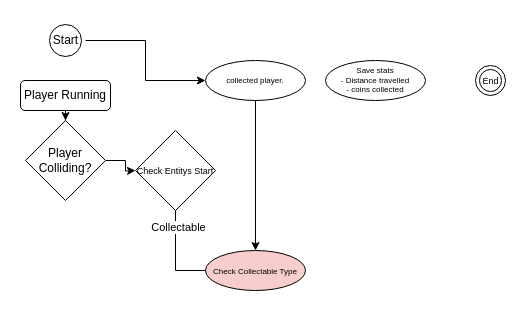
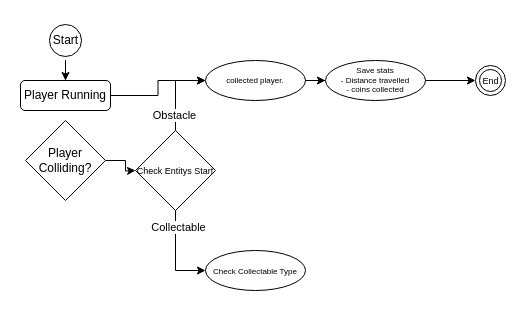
(141, 41) -> (66, 75)
none -> (447, 81)
none -> (176, 107)
(66, 116) -> (141, 96)
(256, 172) -> (320, 81)
(200, 271) -> (197, 271)
(256, 271) -> (256, 271)
